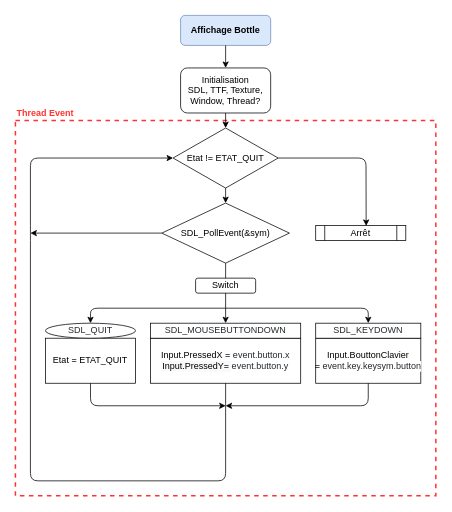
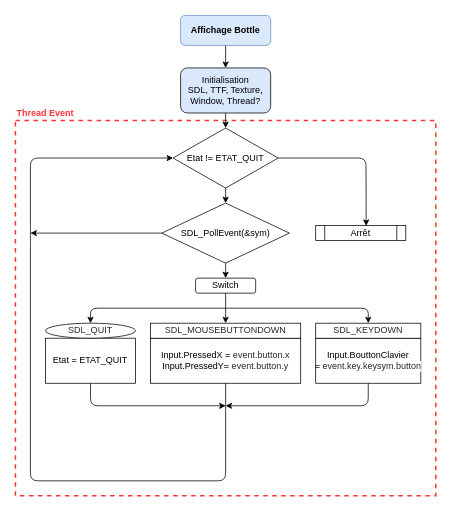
(225, 90) -> (225, 90)
(225, 273) -> (225, 271)
